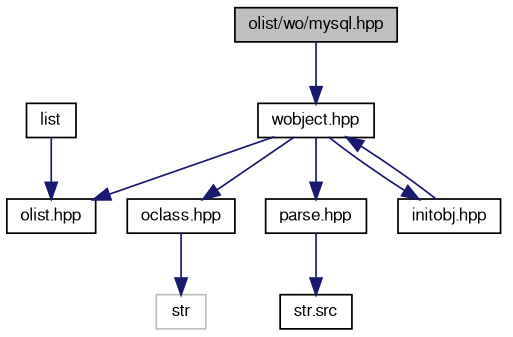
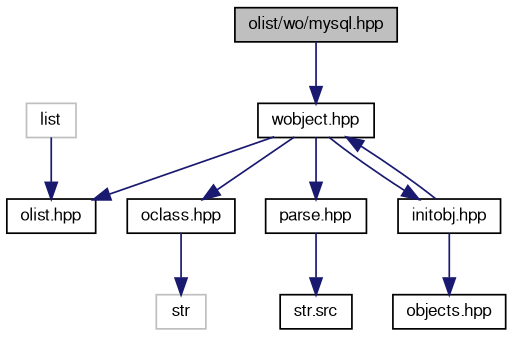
(51, 120) -> (51, 120)
none -> (449, 312)
